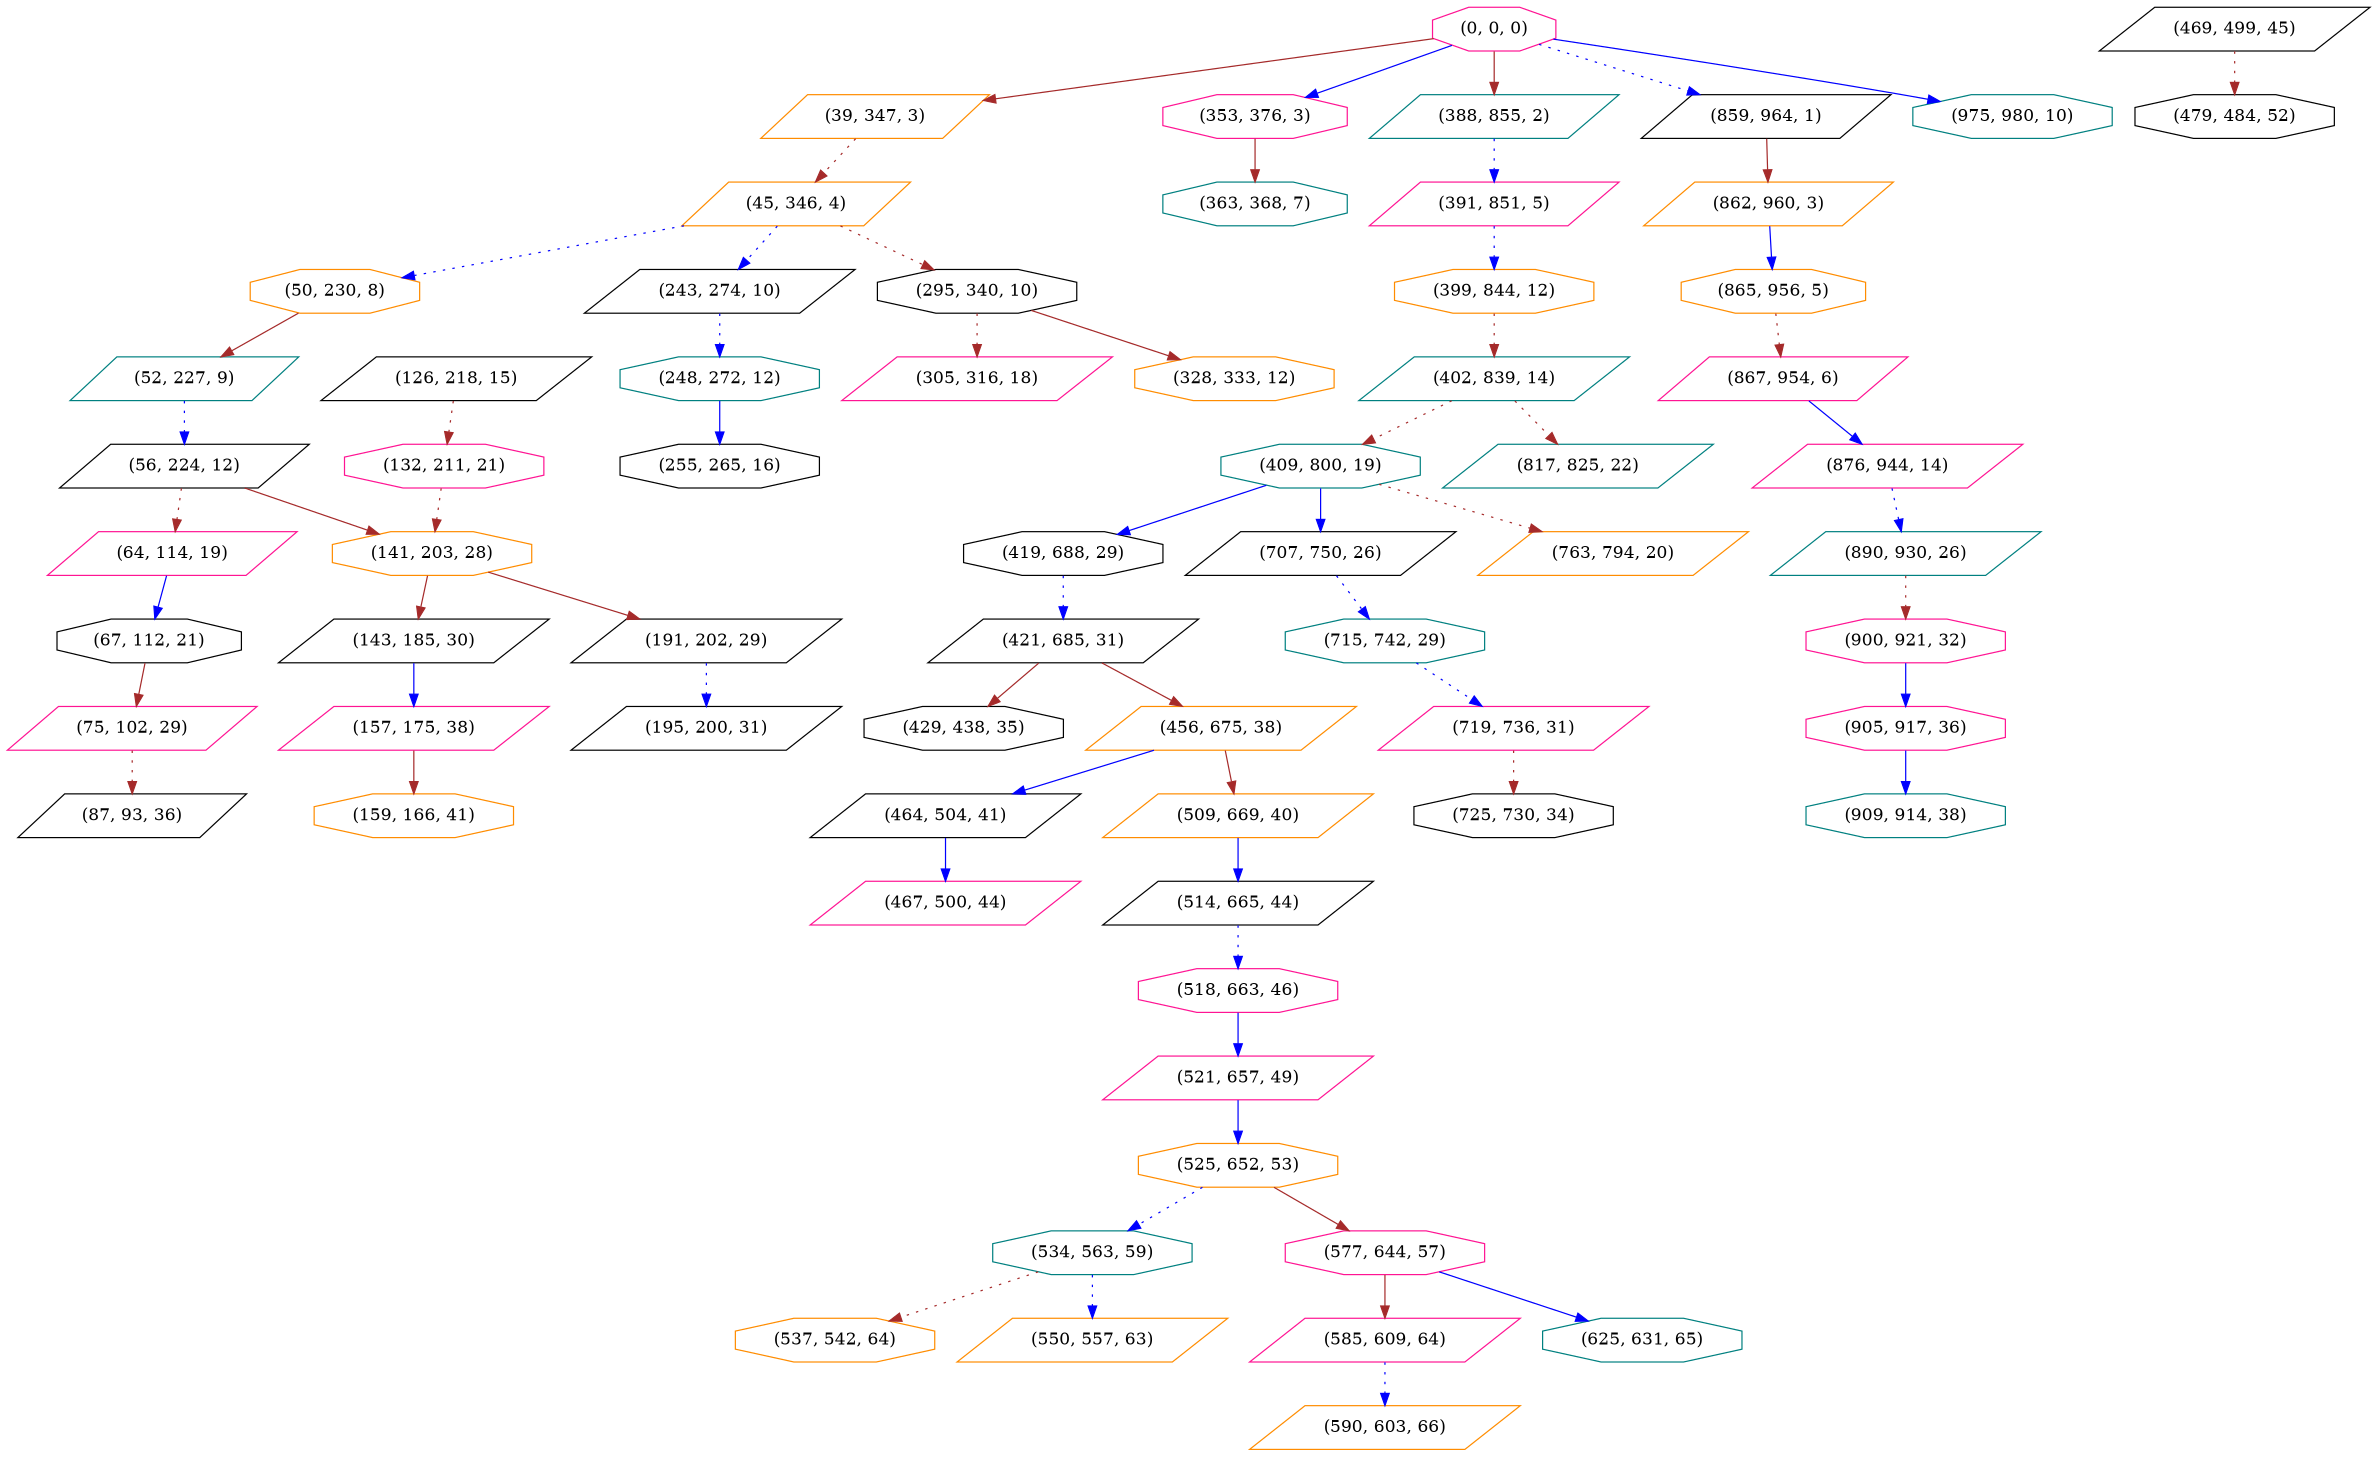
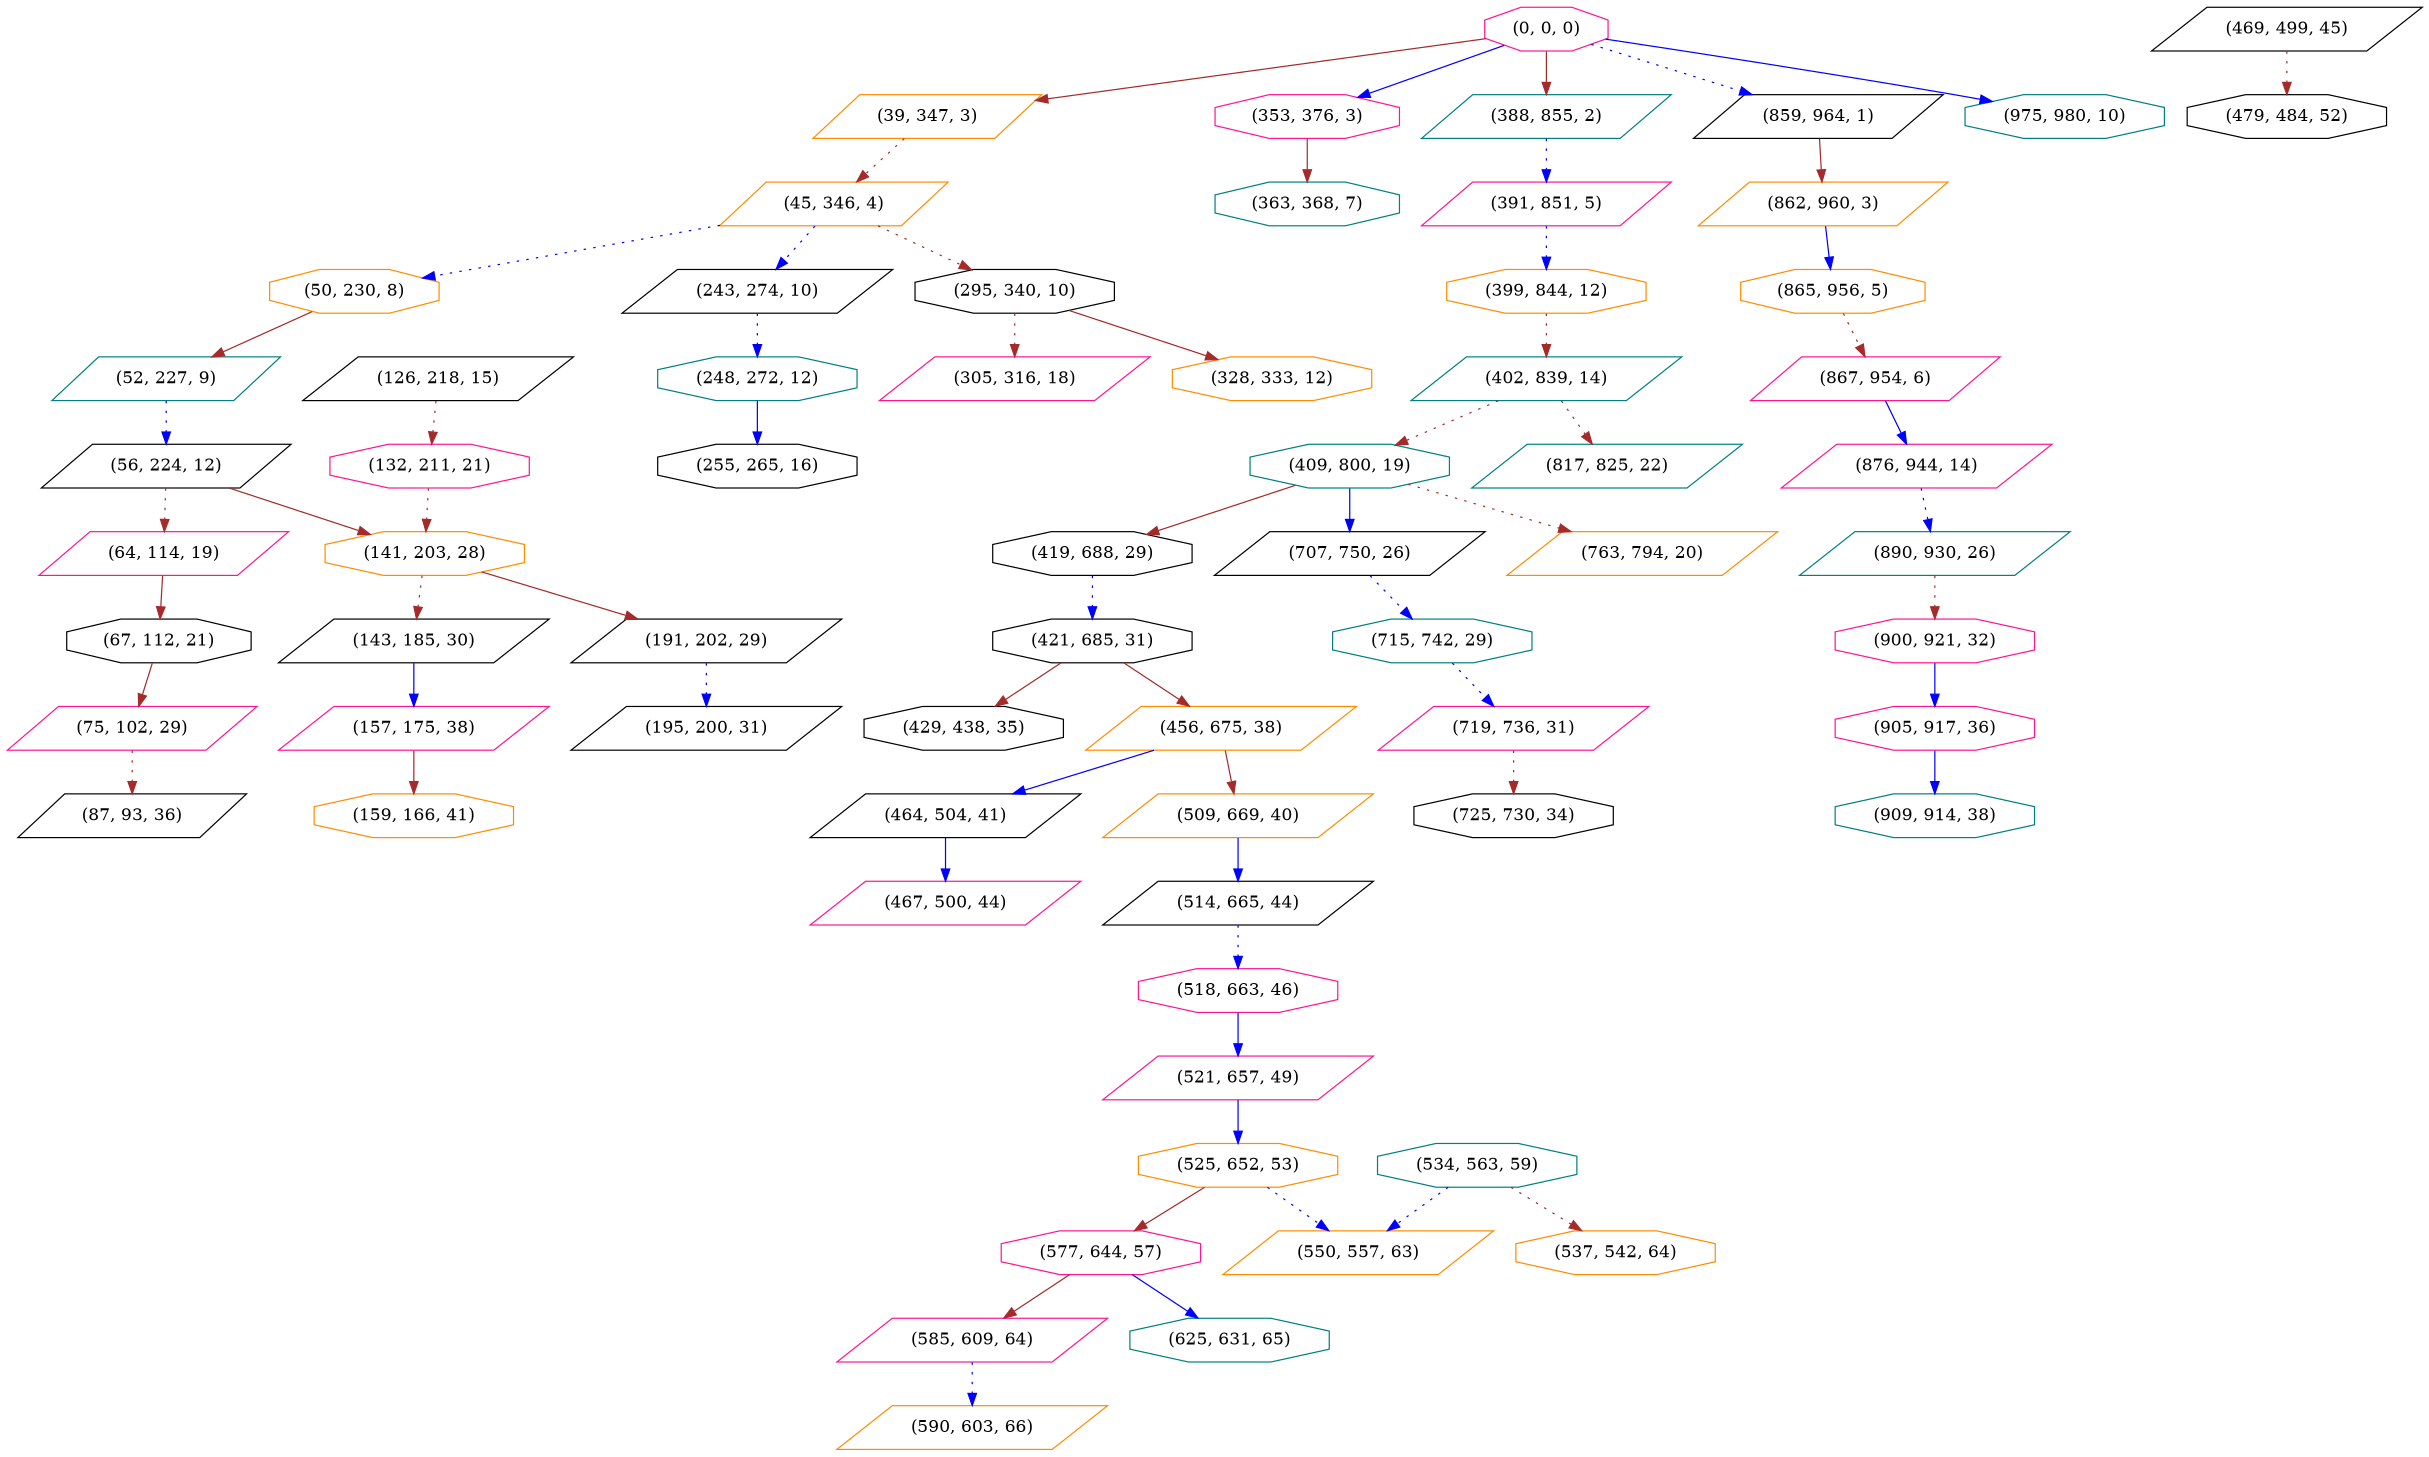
(1198, 508) -> (1227, 508)
(162, 591) -> (162, 591)
(424, 591) -> (420, 591)
(1063, 641) -> (1092, 641)
(1171, 1206) -> (1293, 1205)
